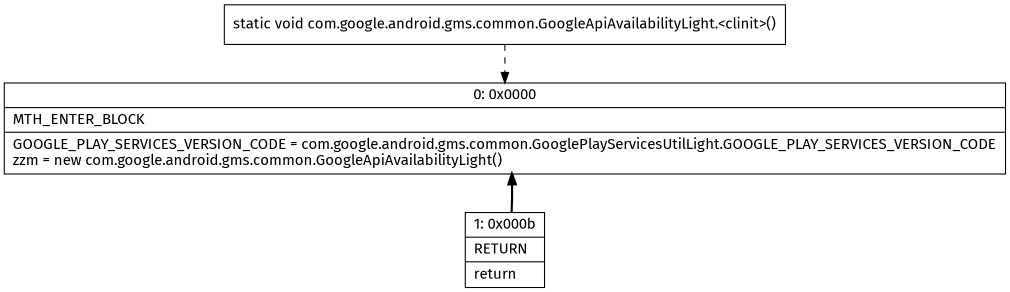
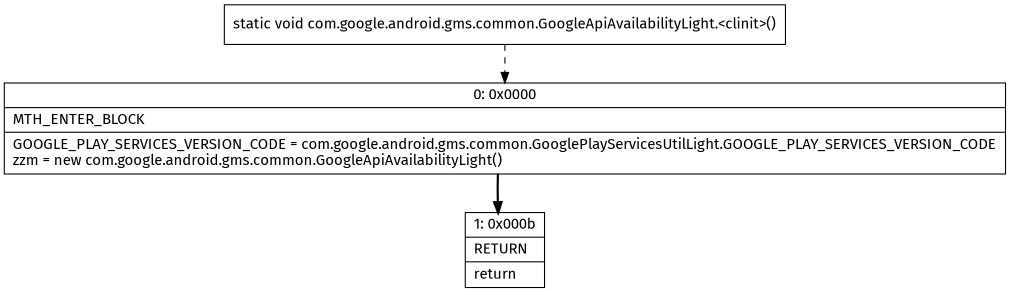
(512, 199) -> (498, 188)
